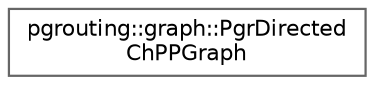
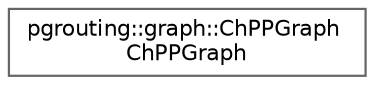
(187, 42) -> (187, 42)
